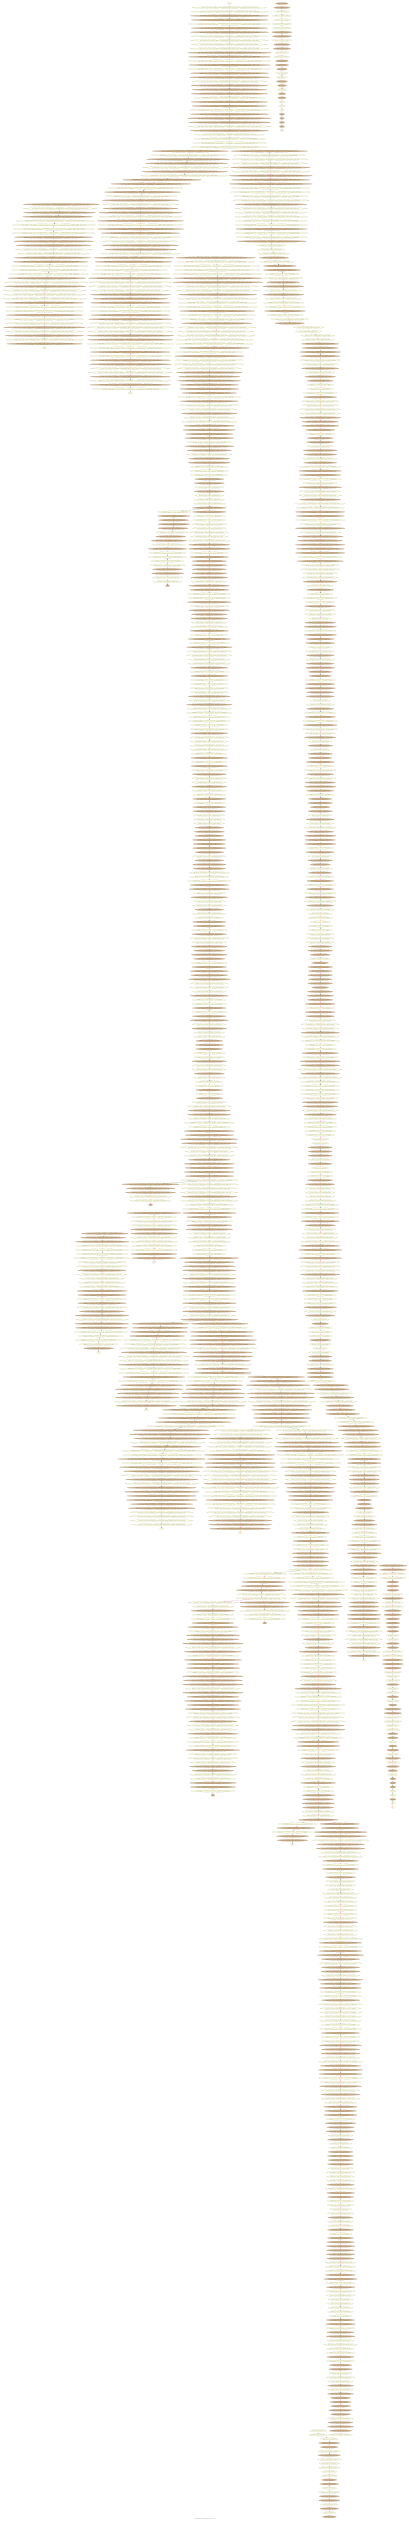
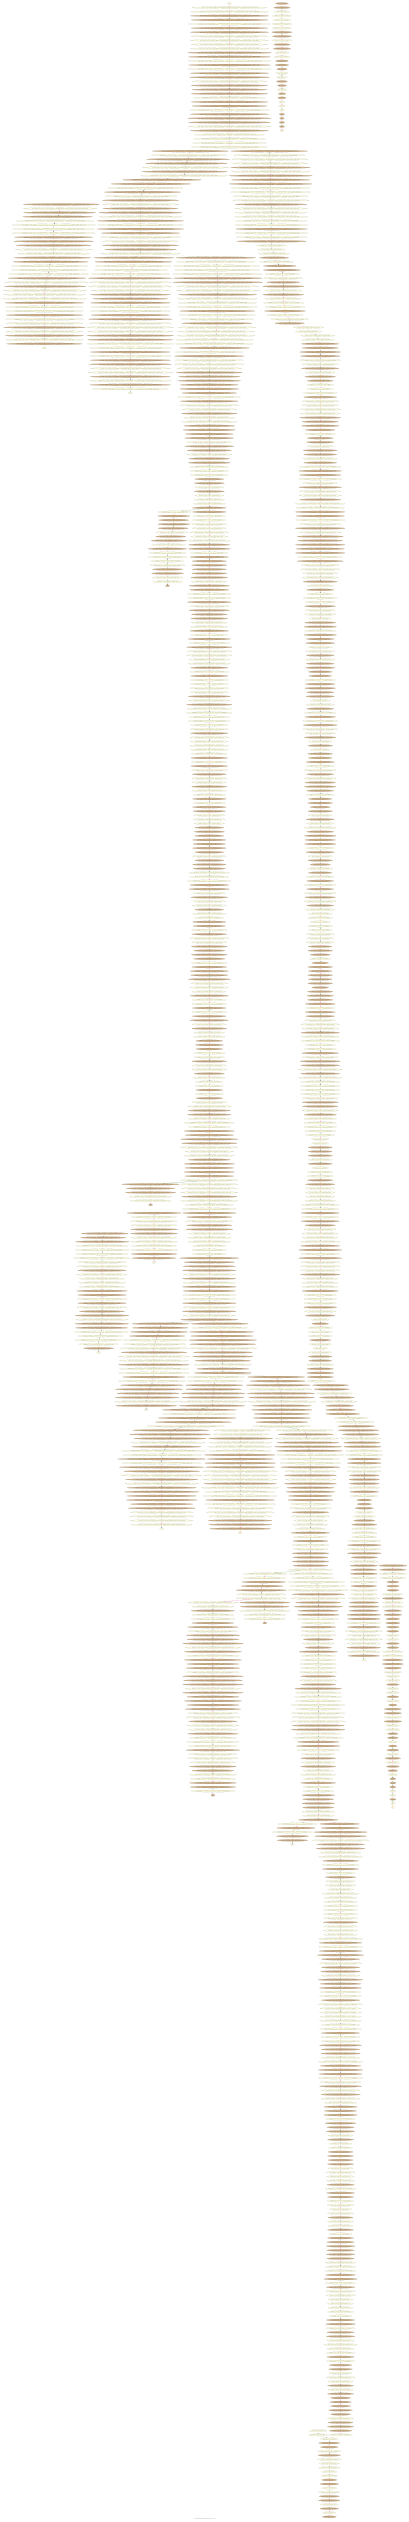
(393, 1721) -> (393, 1721)
